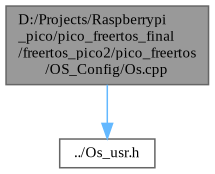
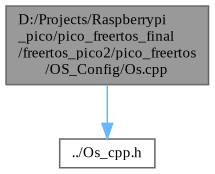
(107, 153) -> (107, 153)
